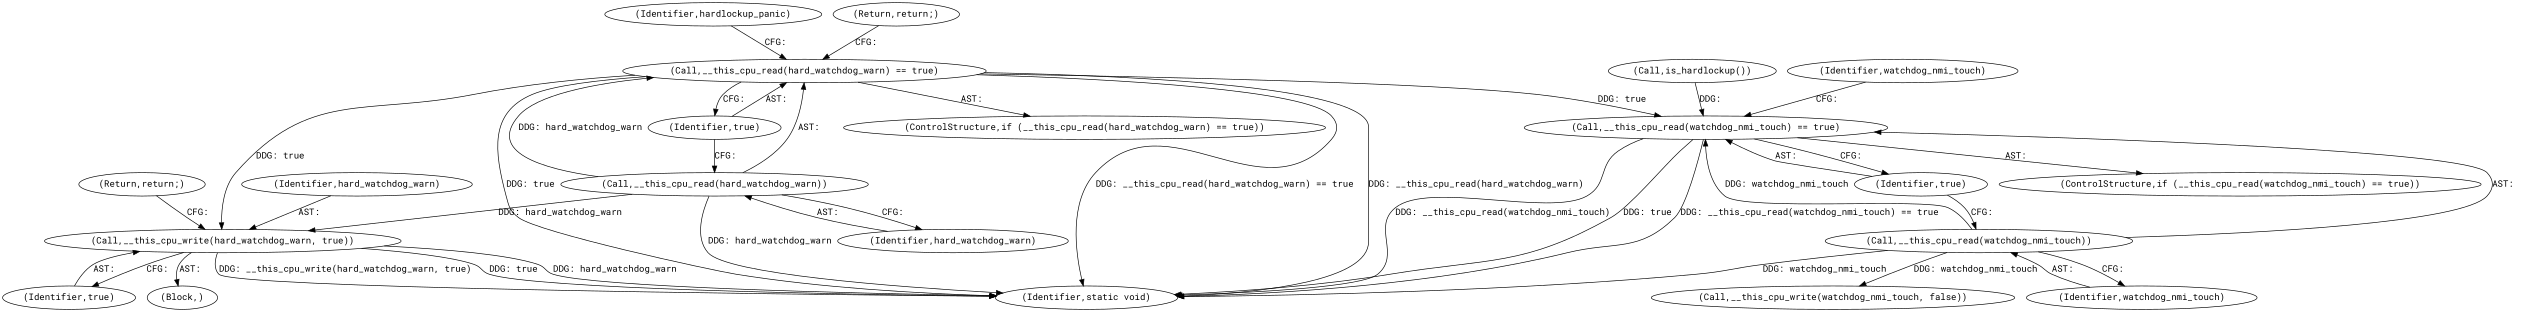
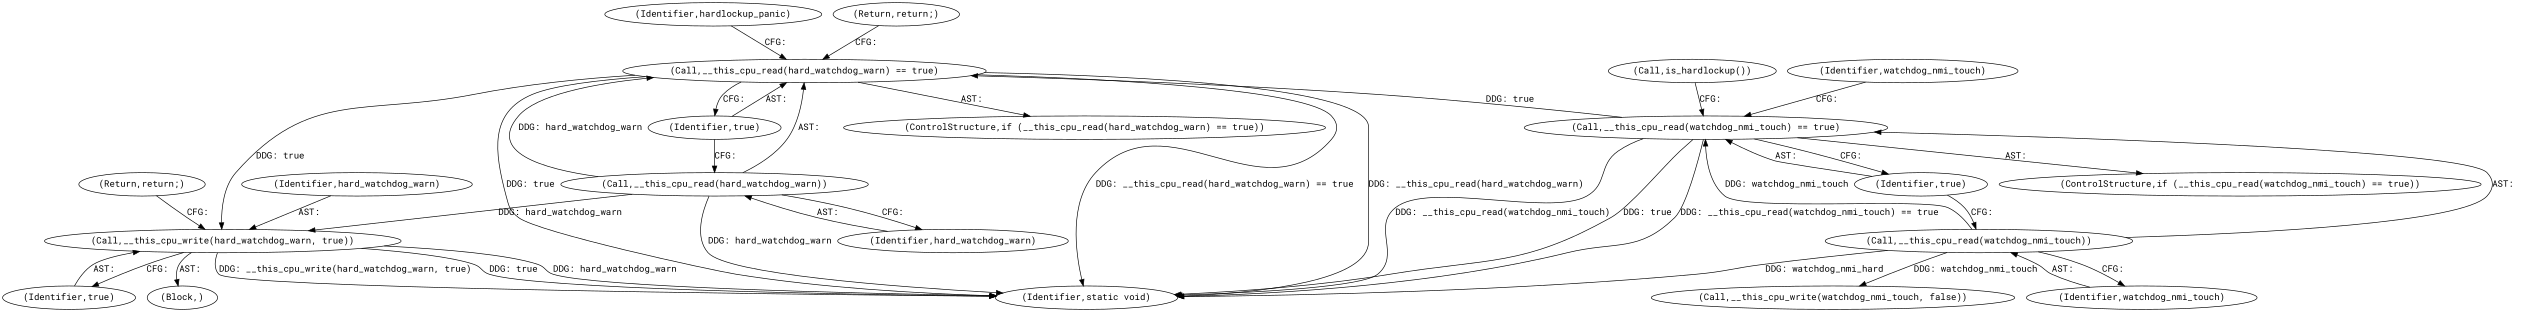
(1319, 82) -> (1300, 90)
(1713, 99) -> (1713, 99)
(1825, 269) -> (1825, 269)
